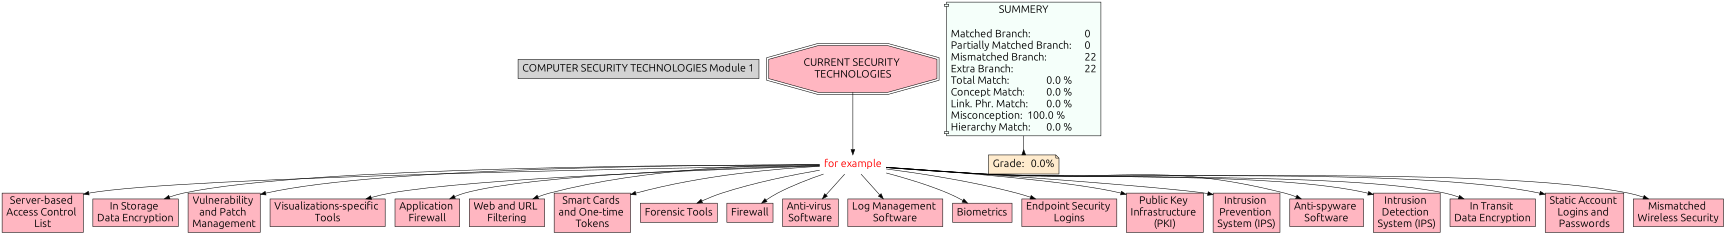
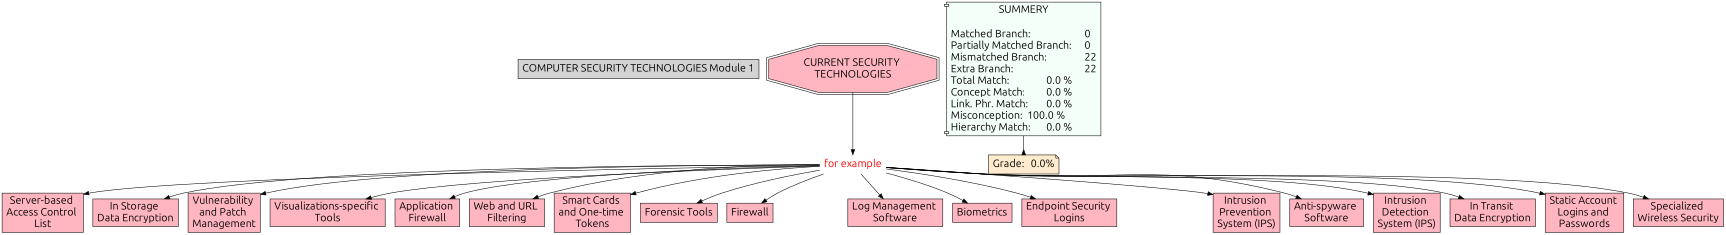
(810, 213) -> none
(1165, 213) -> none
(1678, 213) -> (1678, 213)
